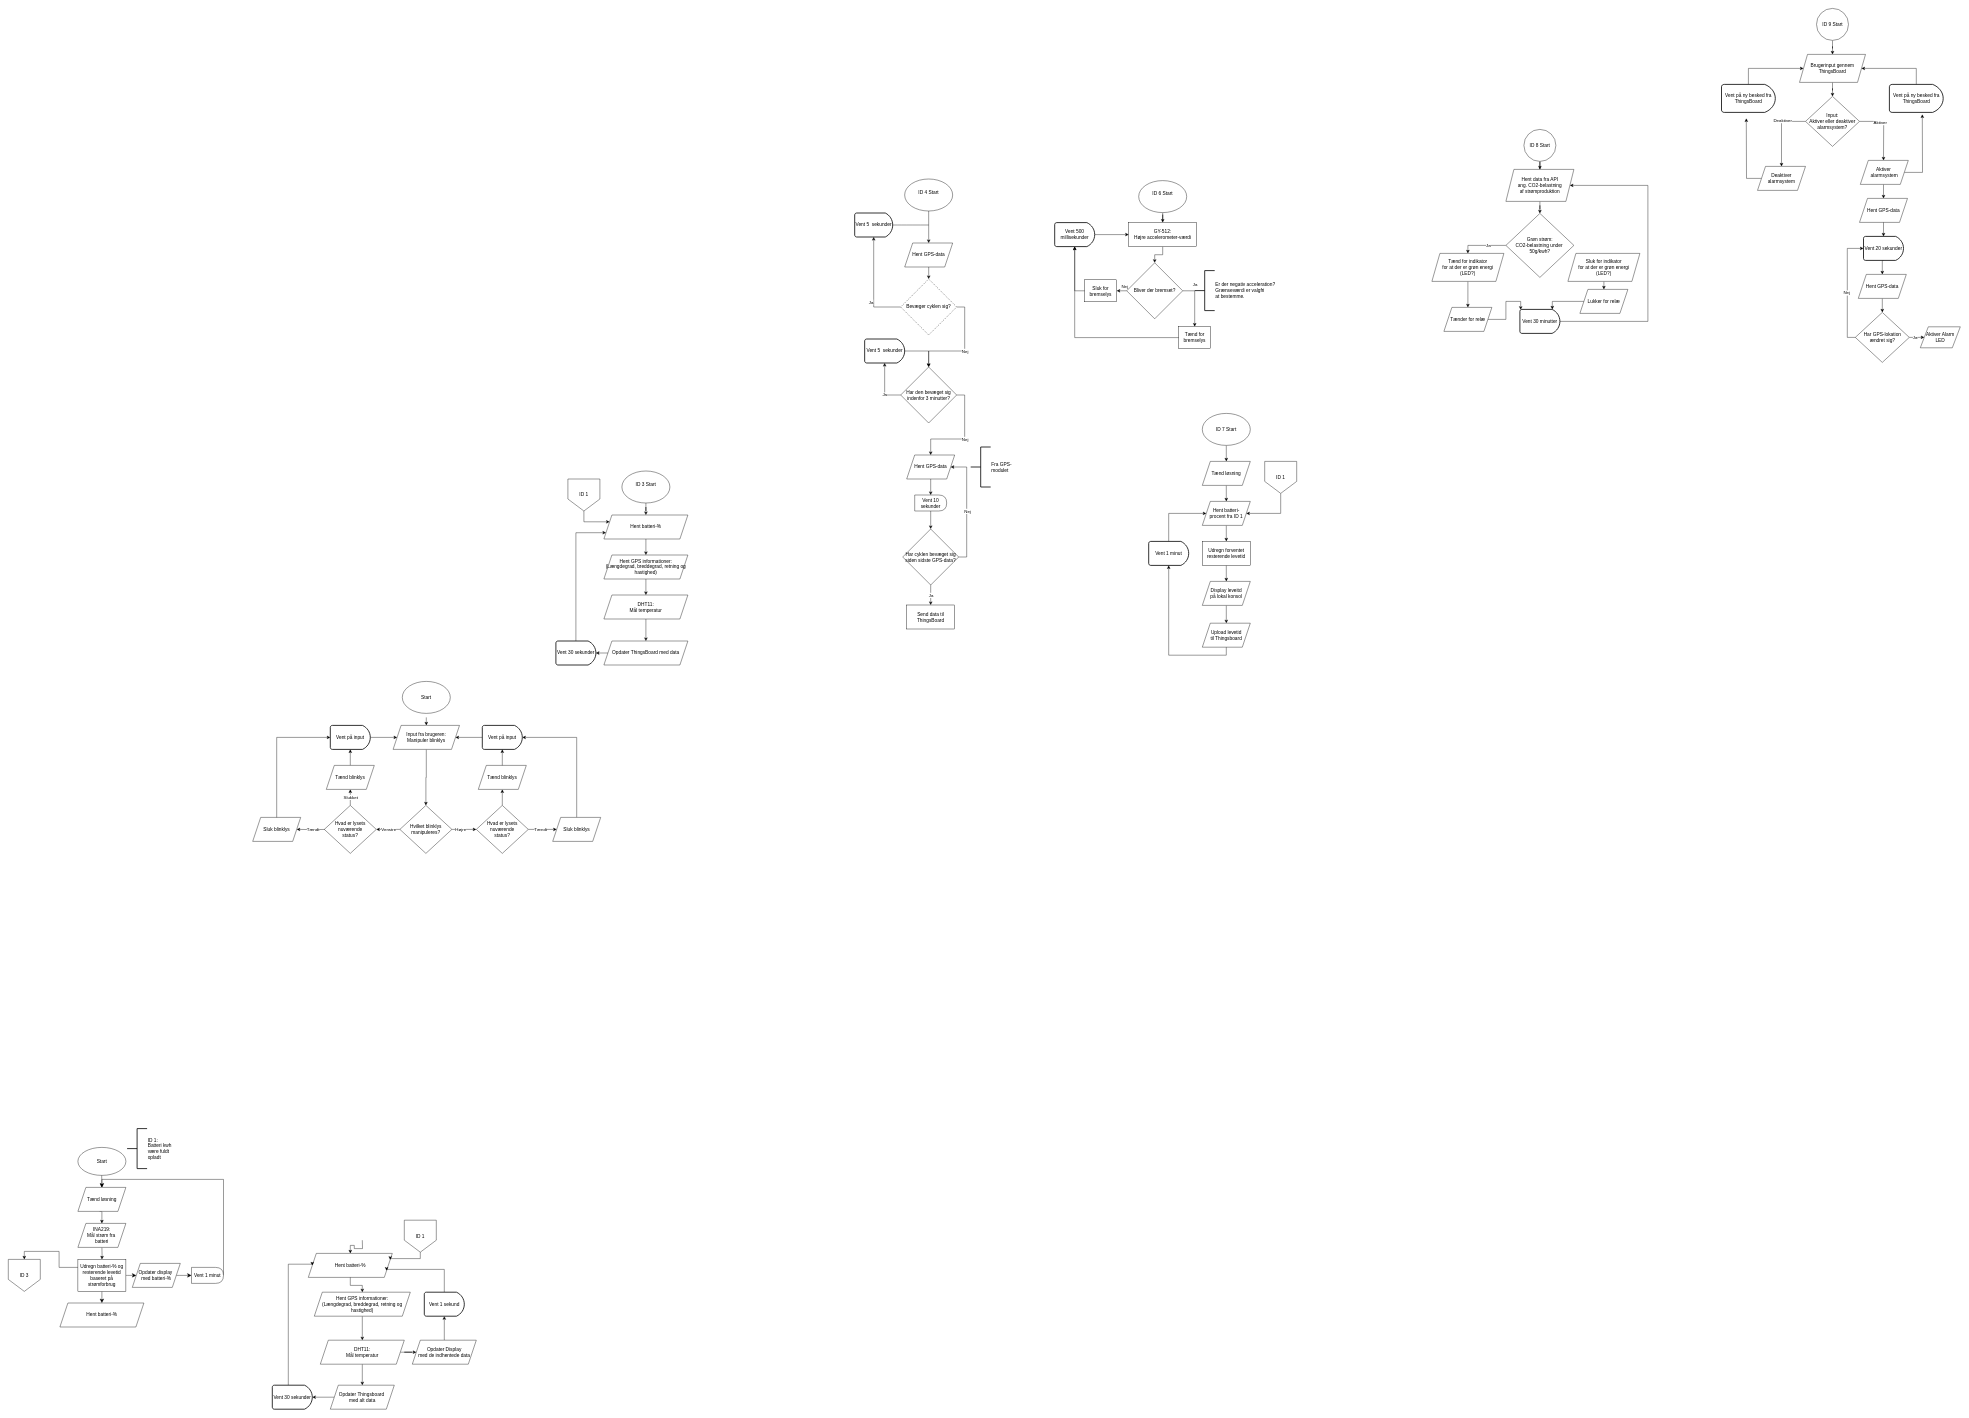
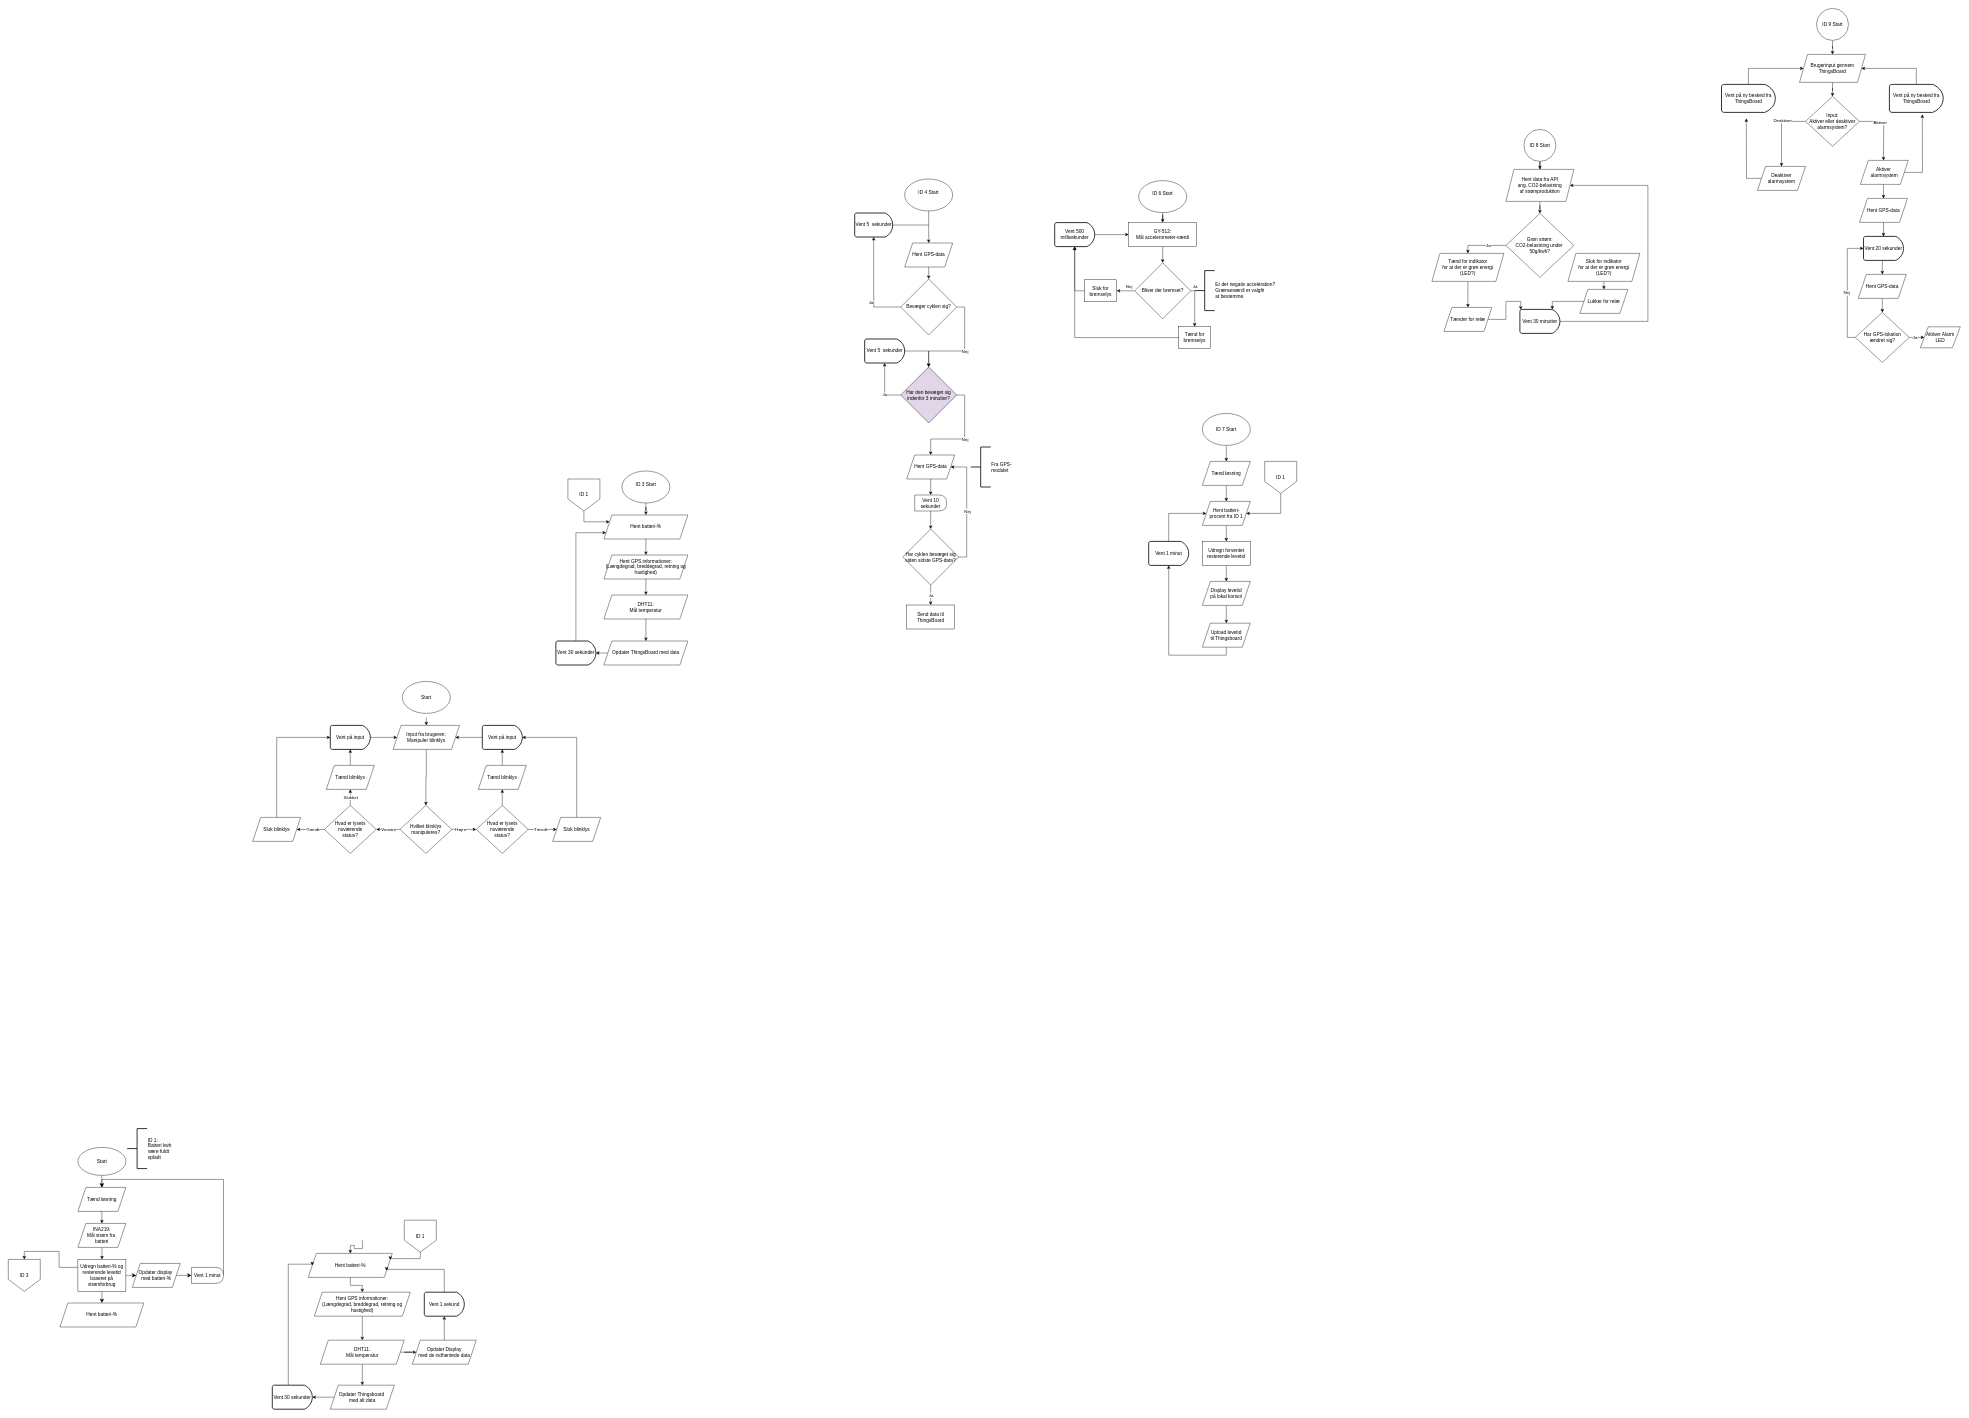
(1163, 235) -> (1163, 235)
(1155, 291) -> (1163, 291)
(929, 307) -> (929, 307)
(929, 395) -> (929, 395)
